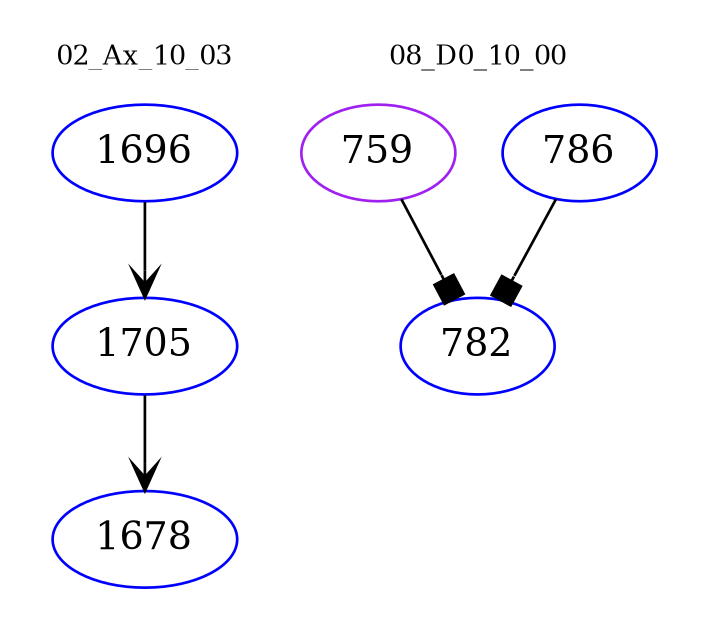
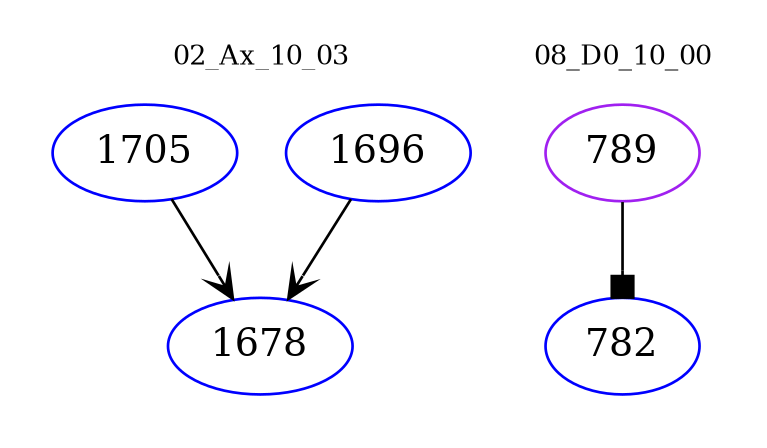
(378, 153) -> (623, 153)
(580, 153) -> none
(145, 236) -> (327, 237)
